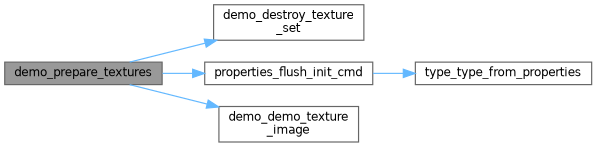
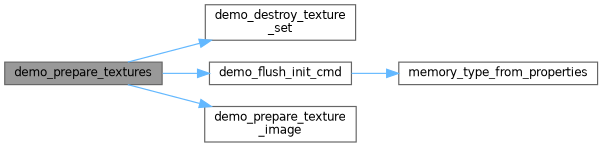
(289, 73) -> (280, 73)
(504, 73) -> (498, 73)
(289, 124) -> (280, 124)
